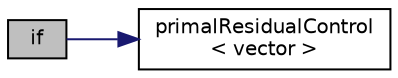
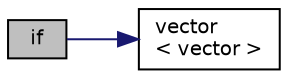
(265, 39) -> (209, 39)
